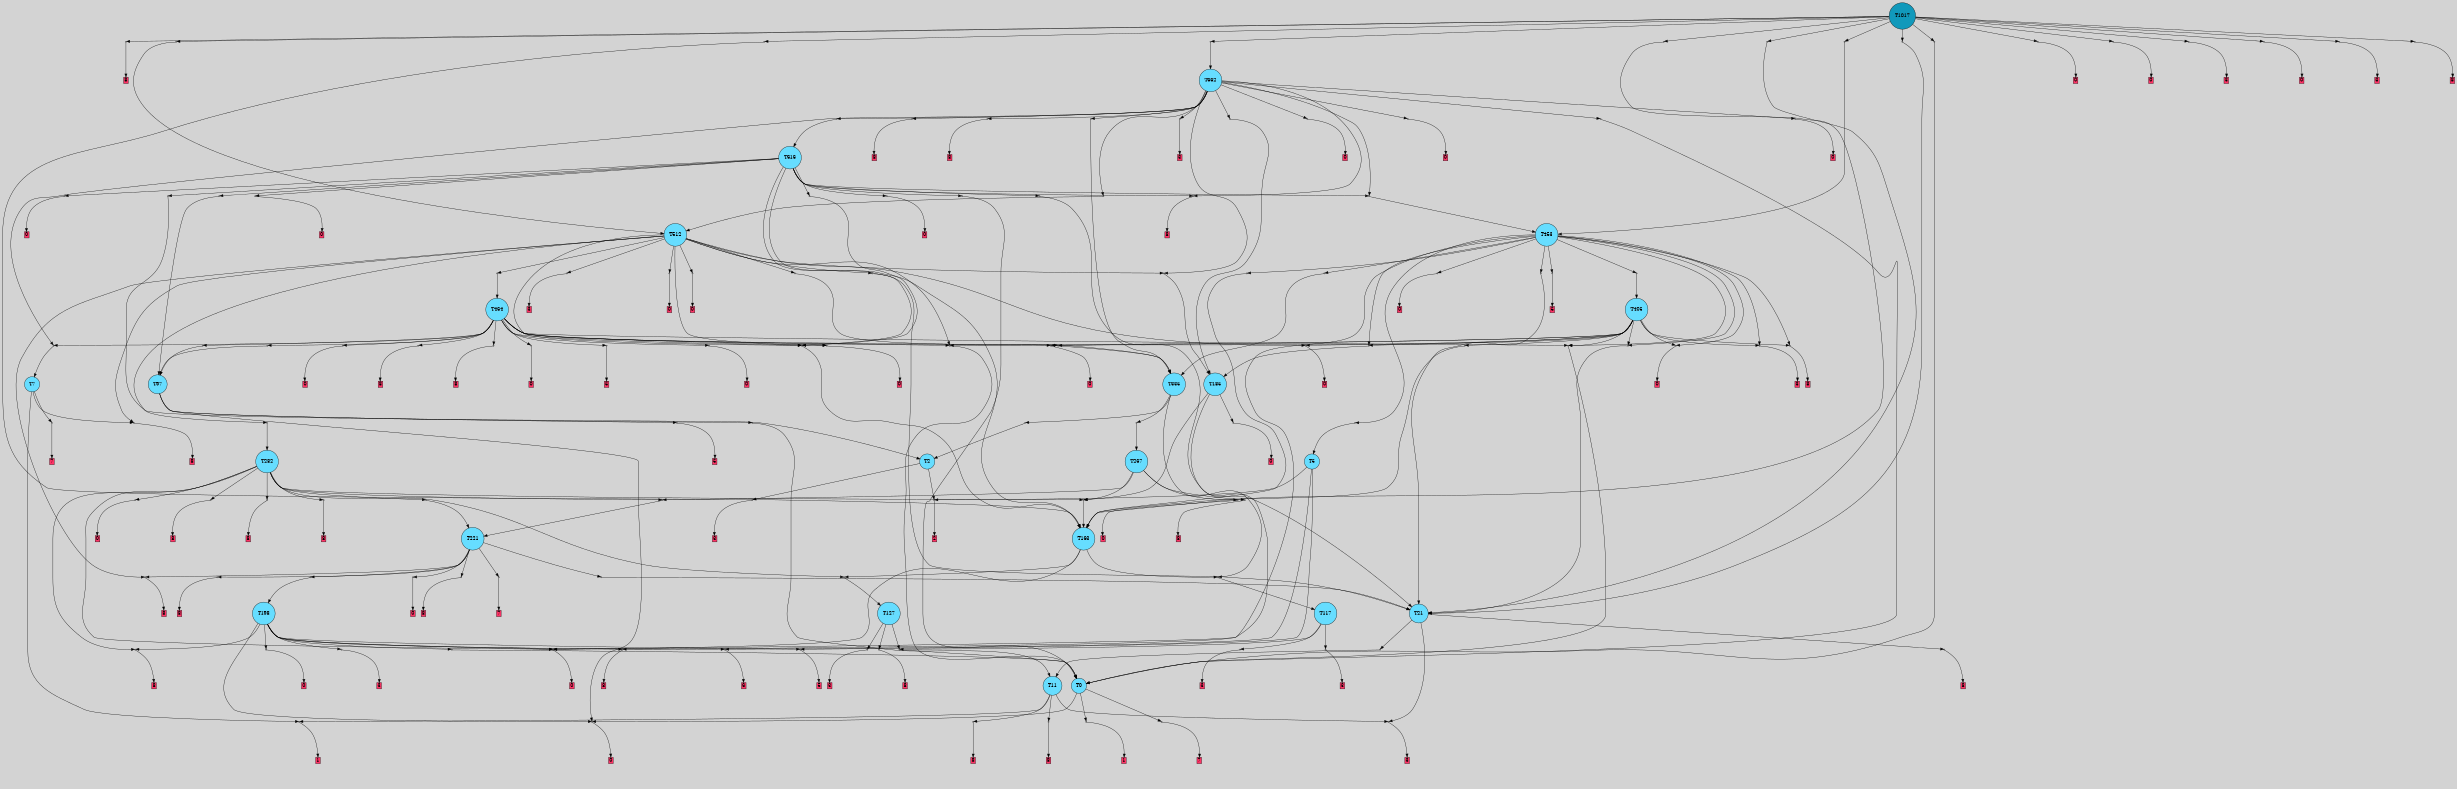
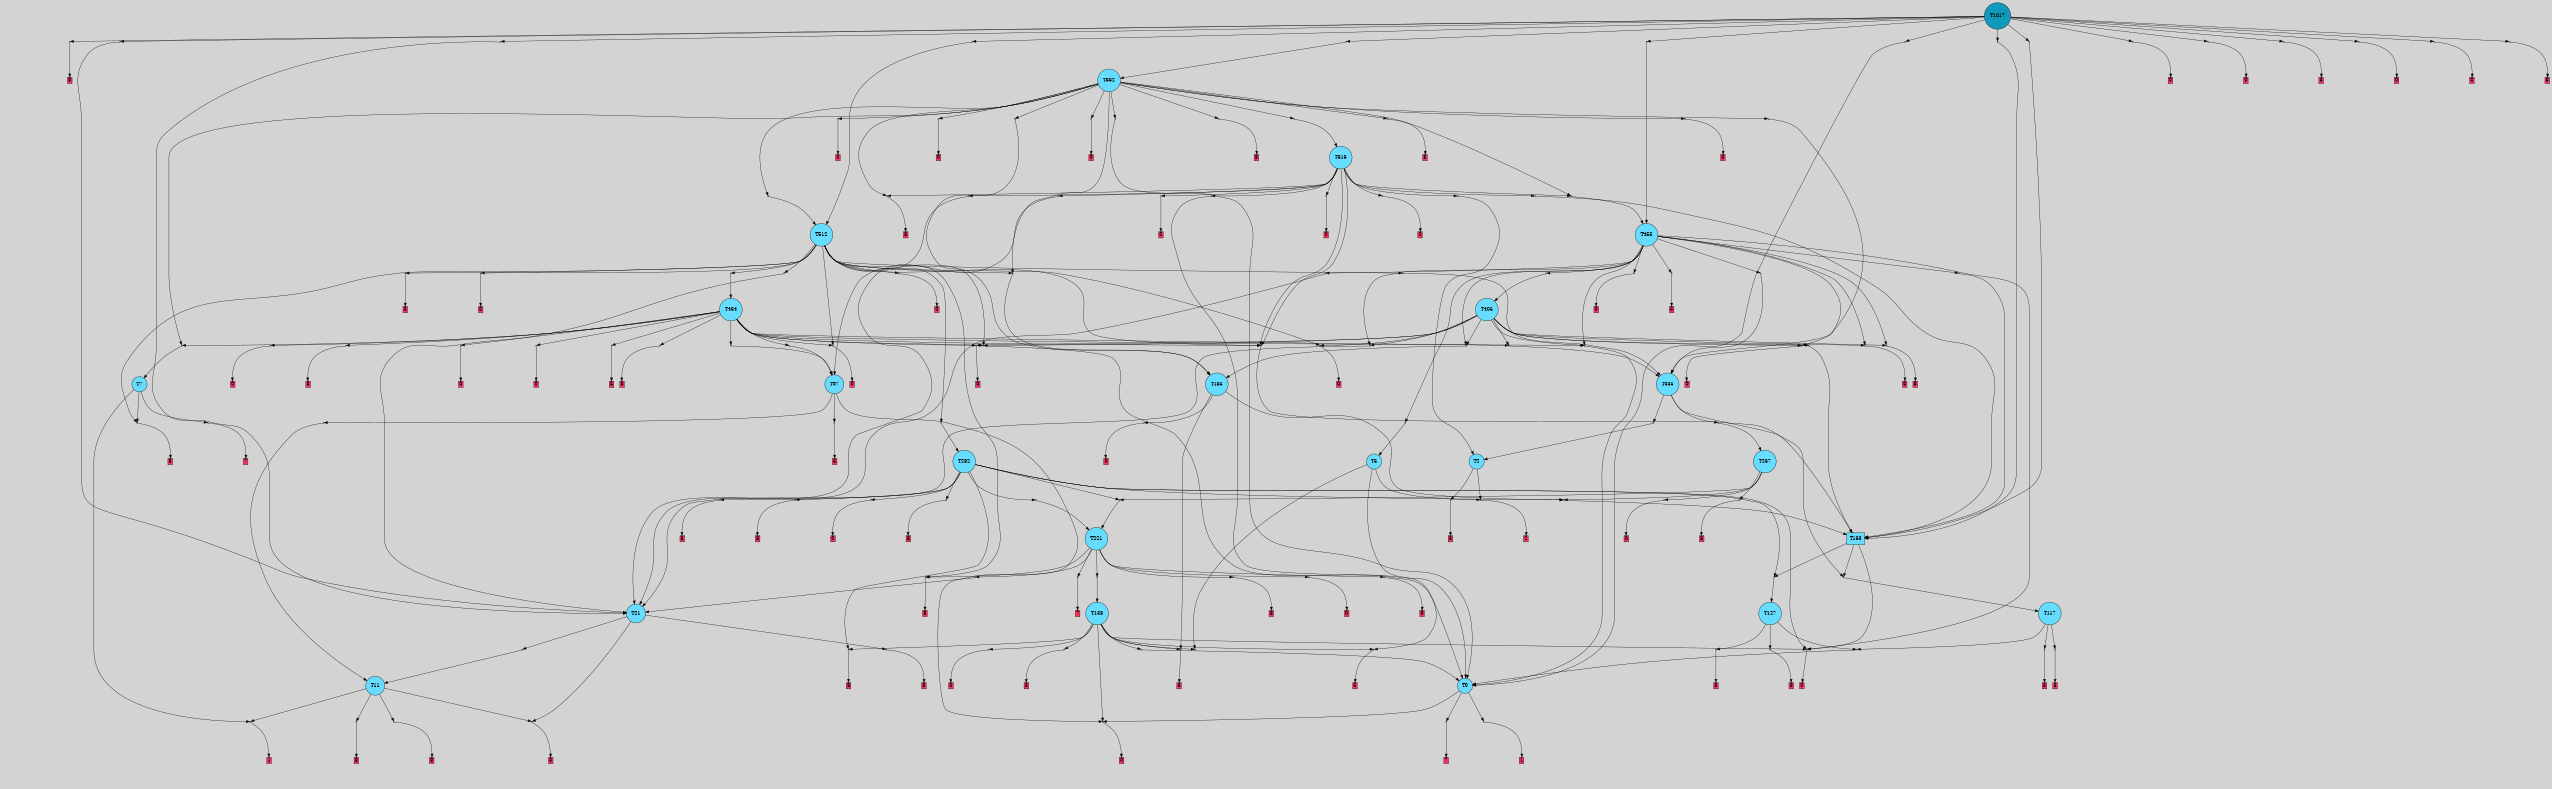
(1084, 539) -> (1856, 539)
(264, 613) -> (1097, 613)
(744, 686) -> none
